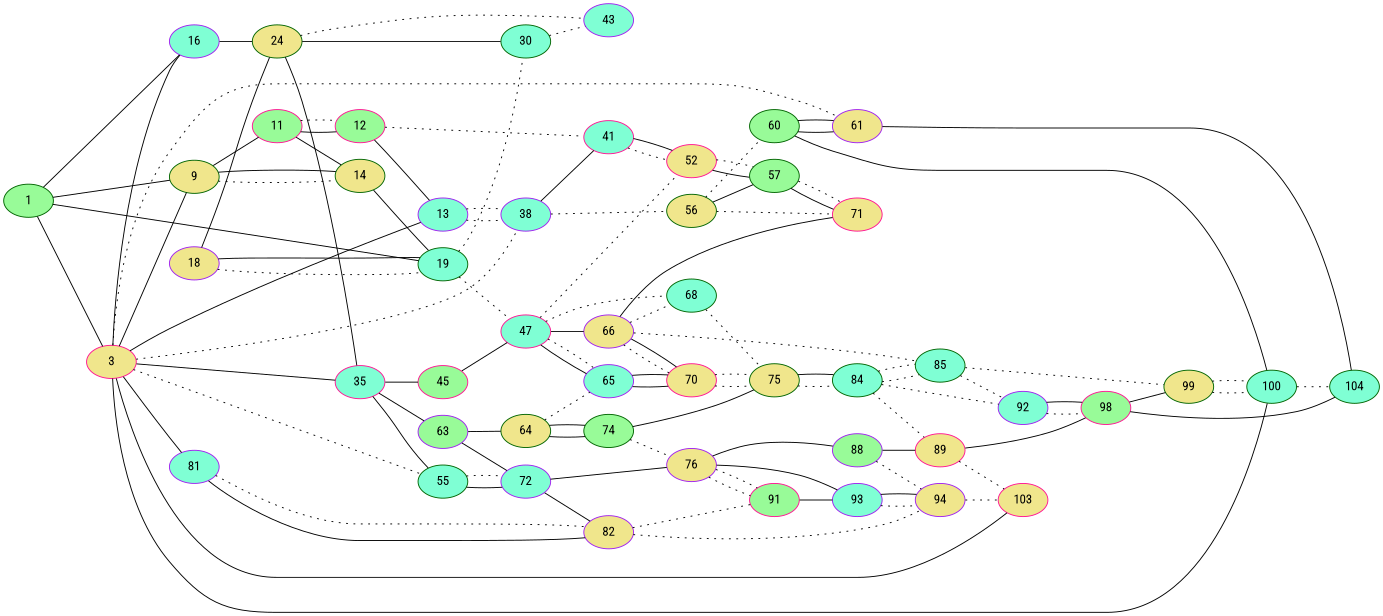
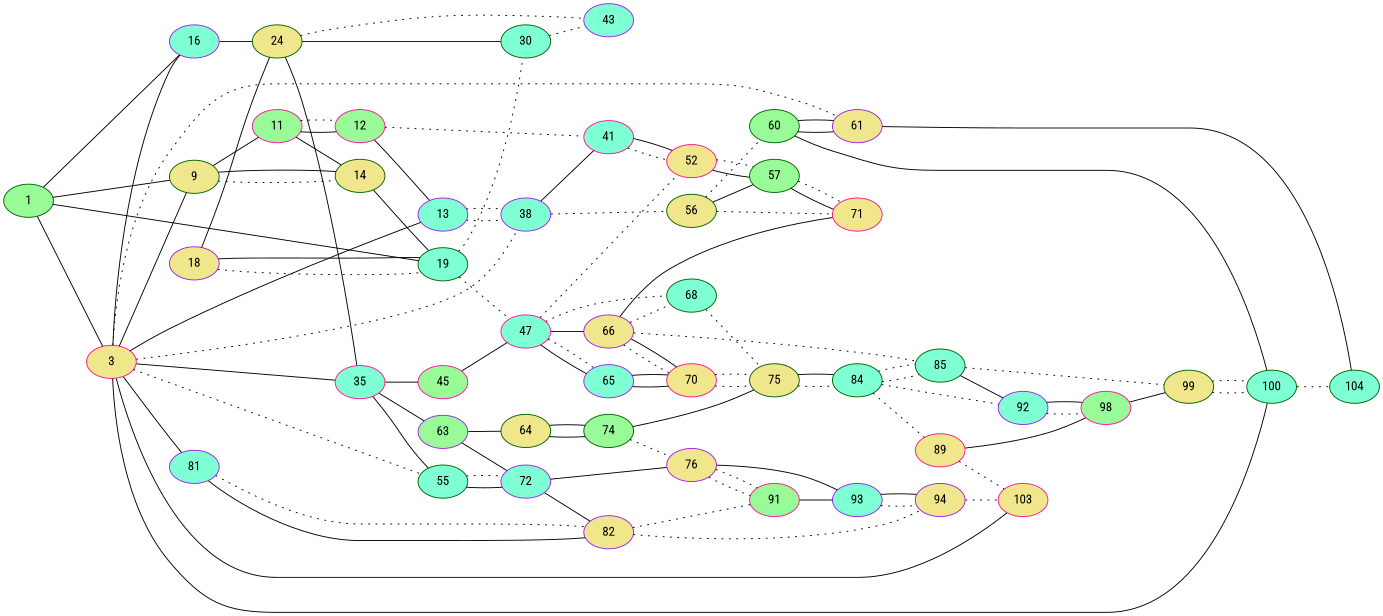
(982, 387) -> (982, 387)
(567, 406) -> none
(1234, 418) -> none
(857, 450) -> none
